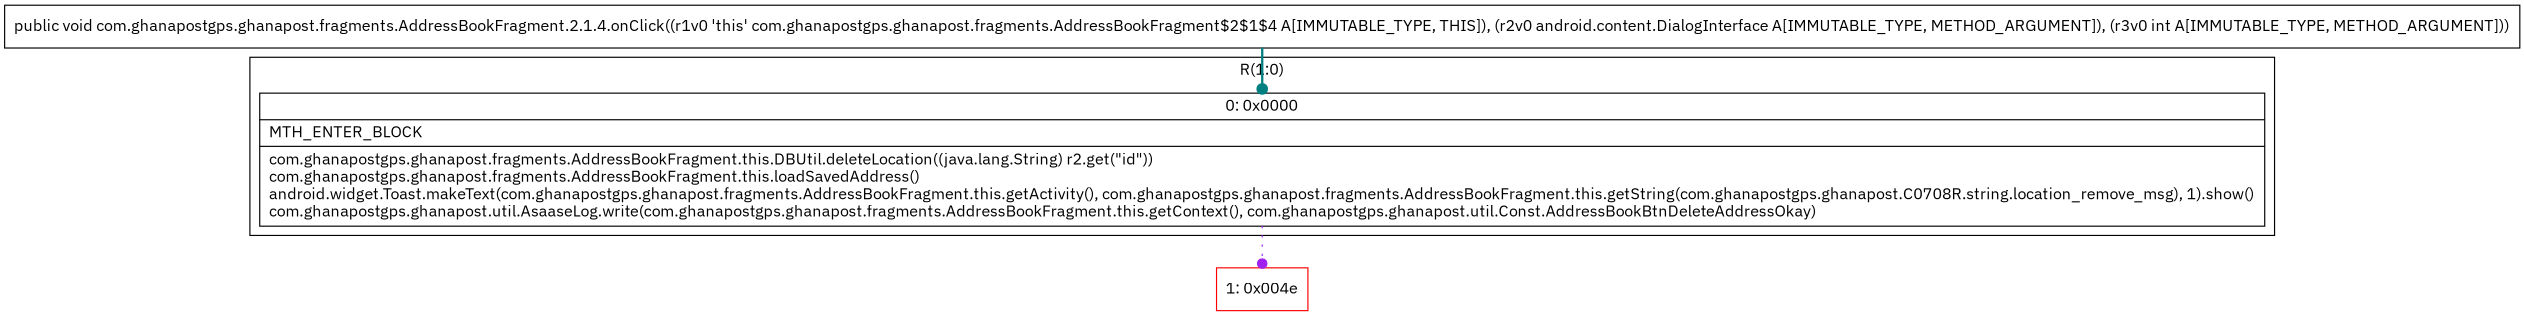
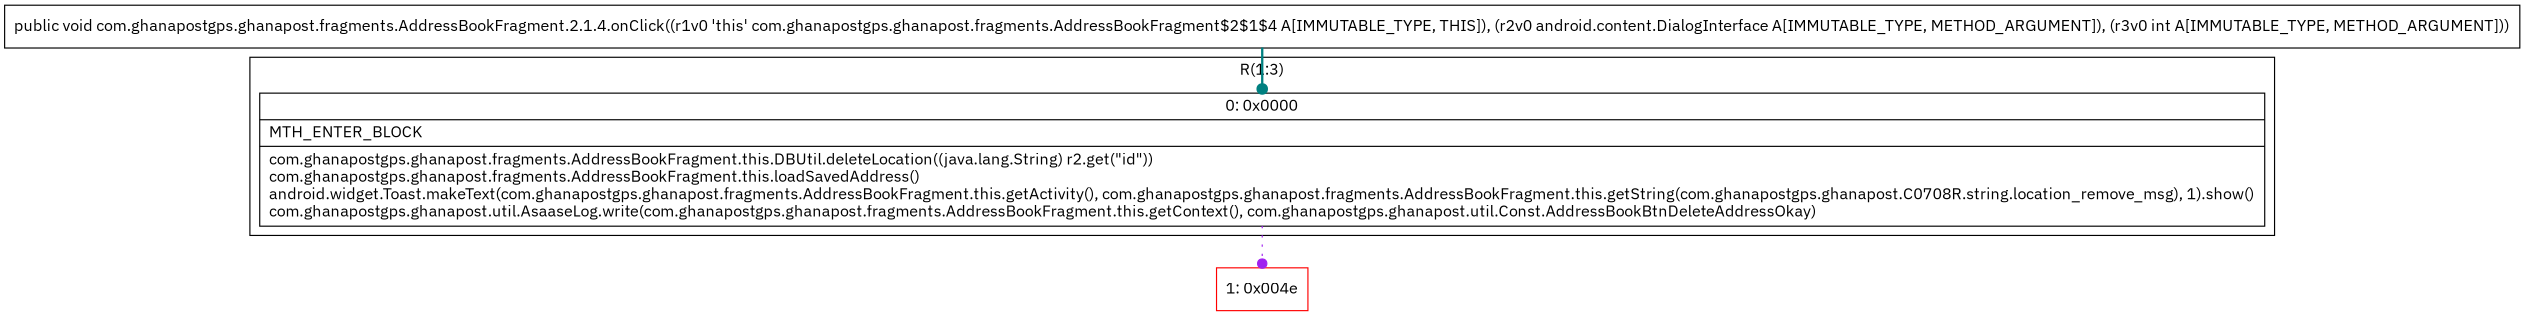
(1262, 71) -> (1262, 71)
